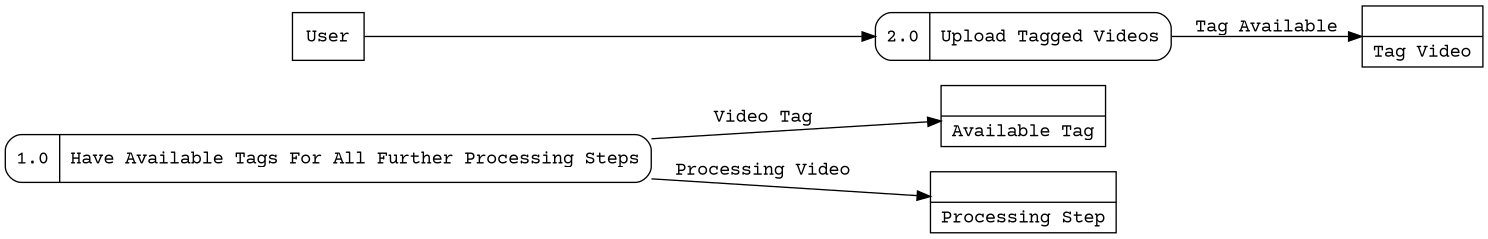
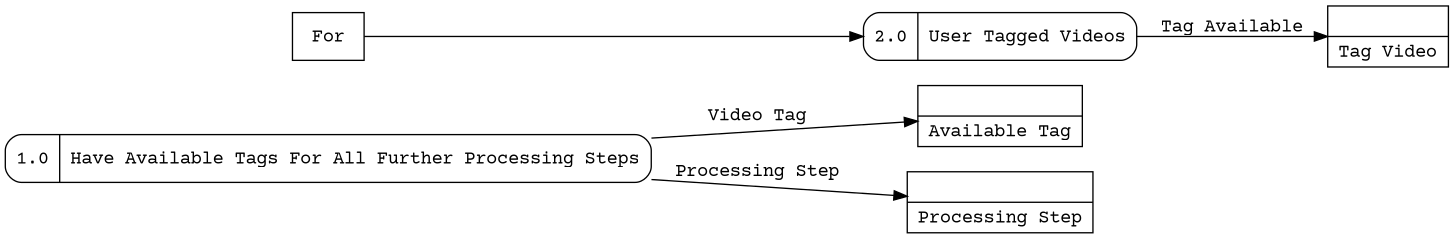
(328, 36) -> (328, 36)
(1050, 36) -> (1027, 36)
(763, 170) -> (757, 171)
